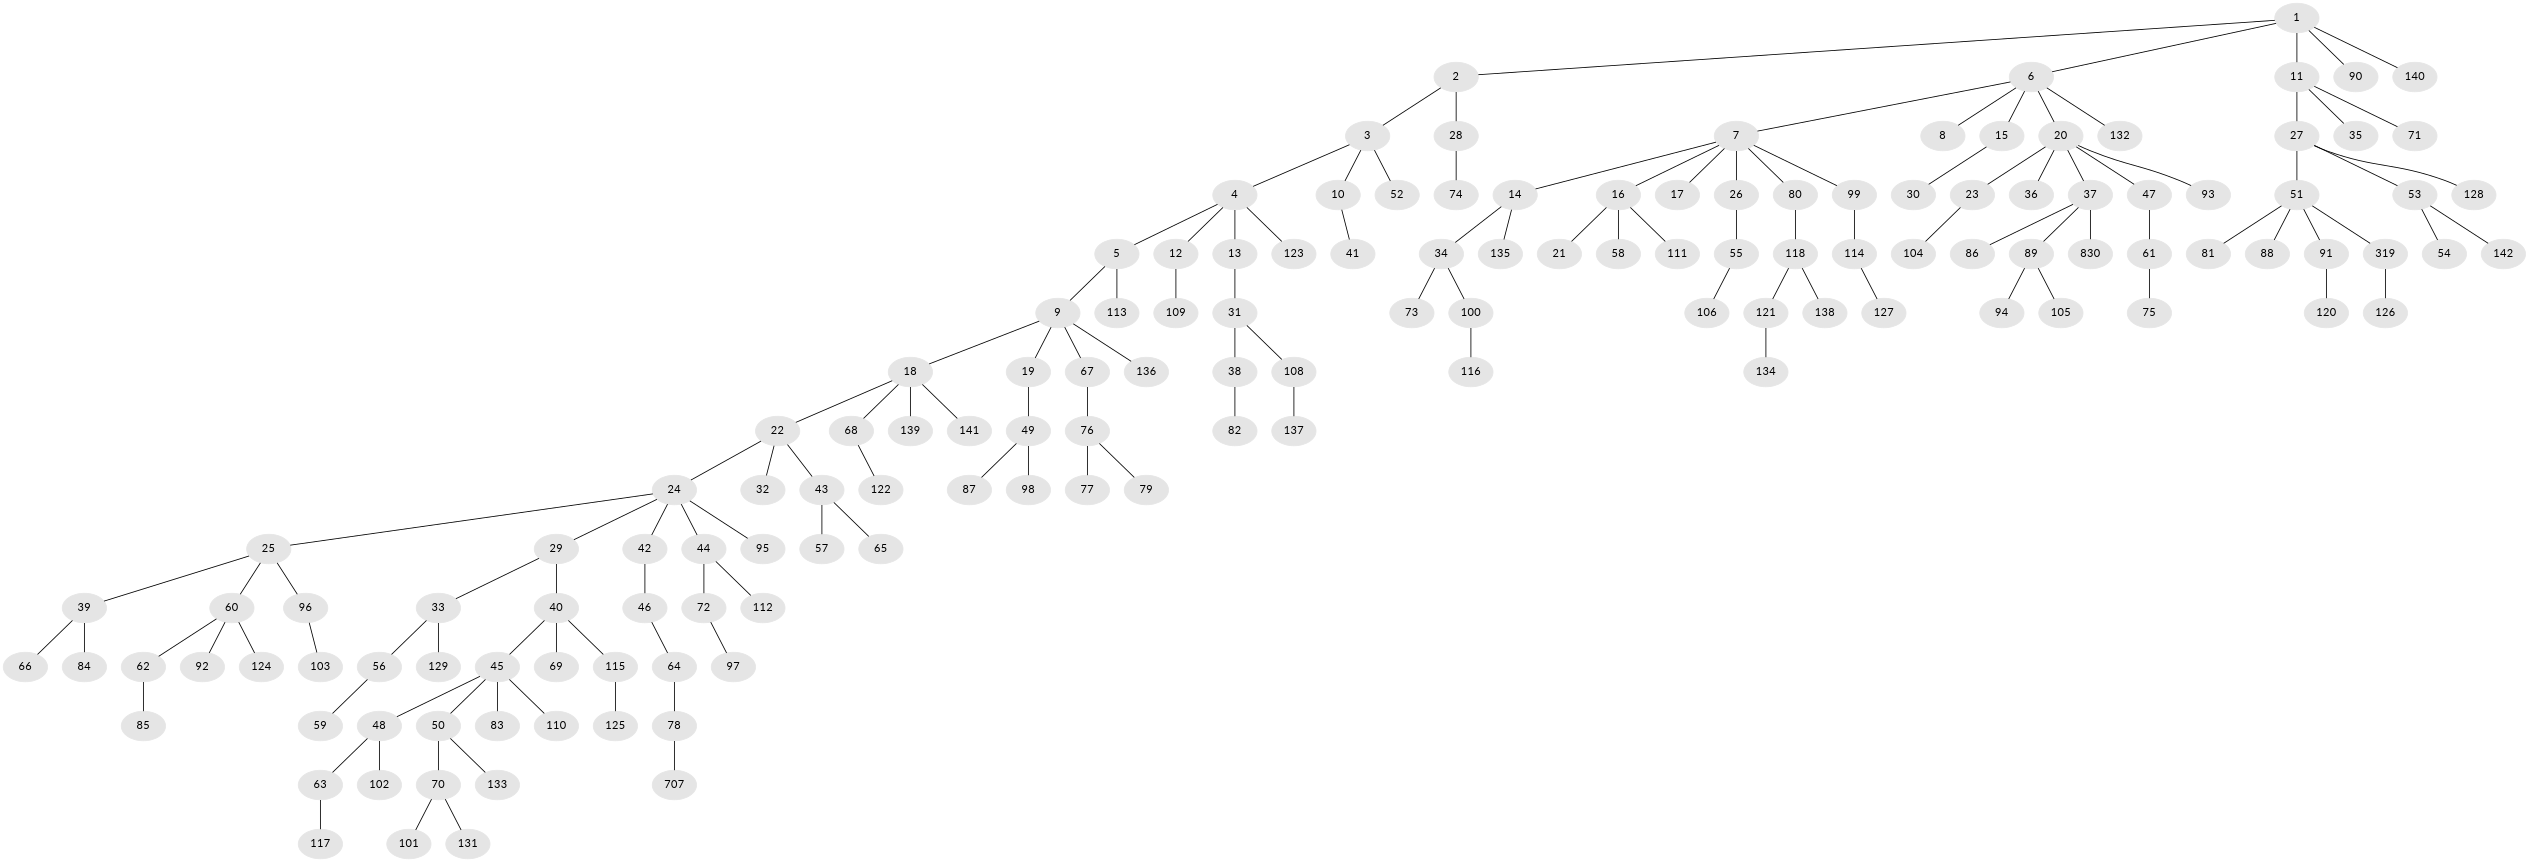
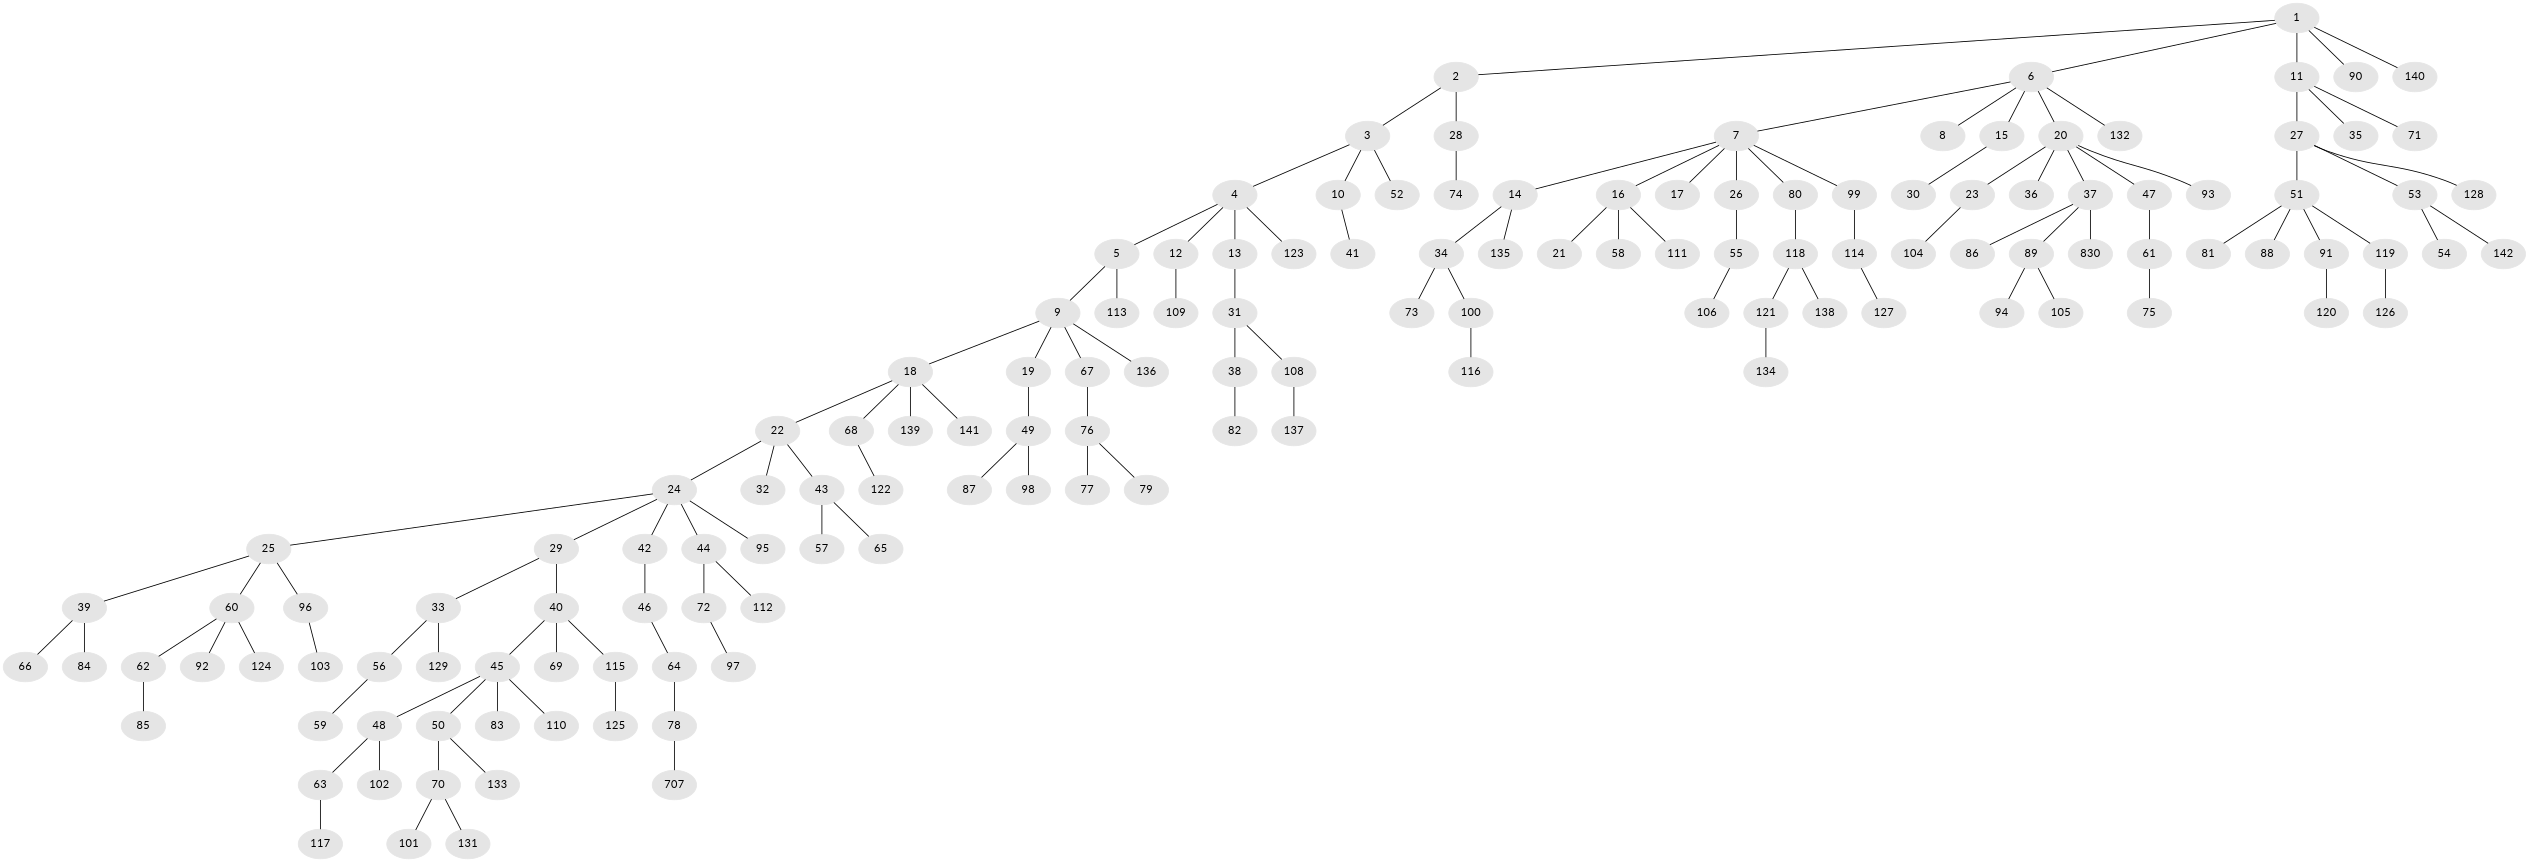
(2385, 254) -> (2385, 254)
